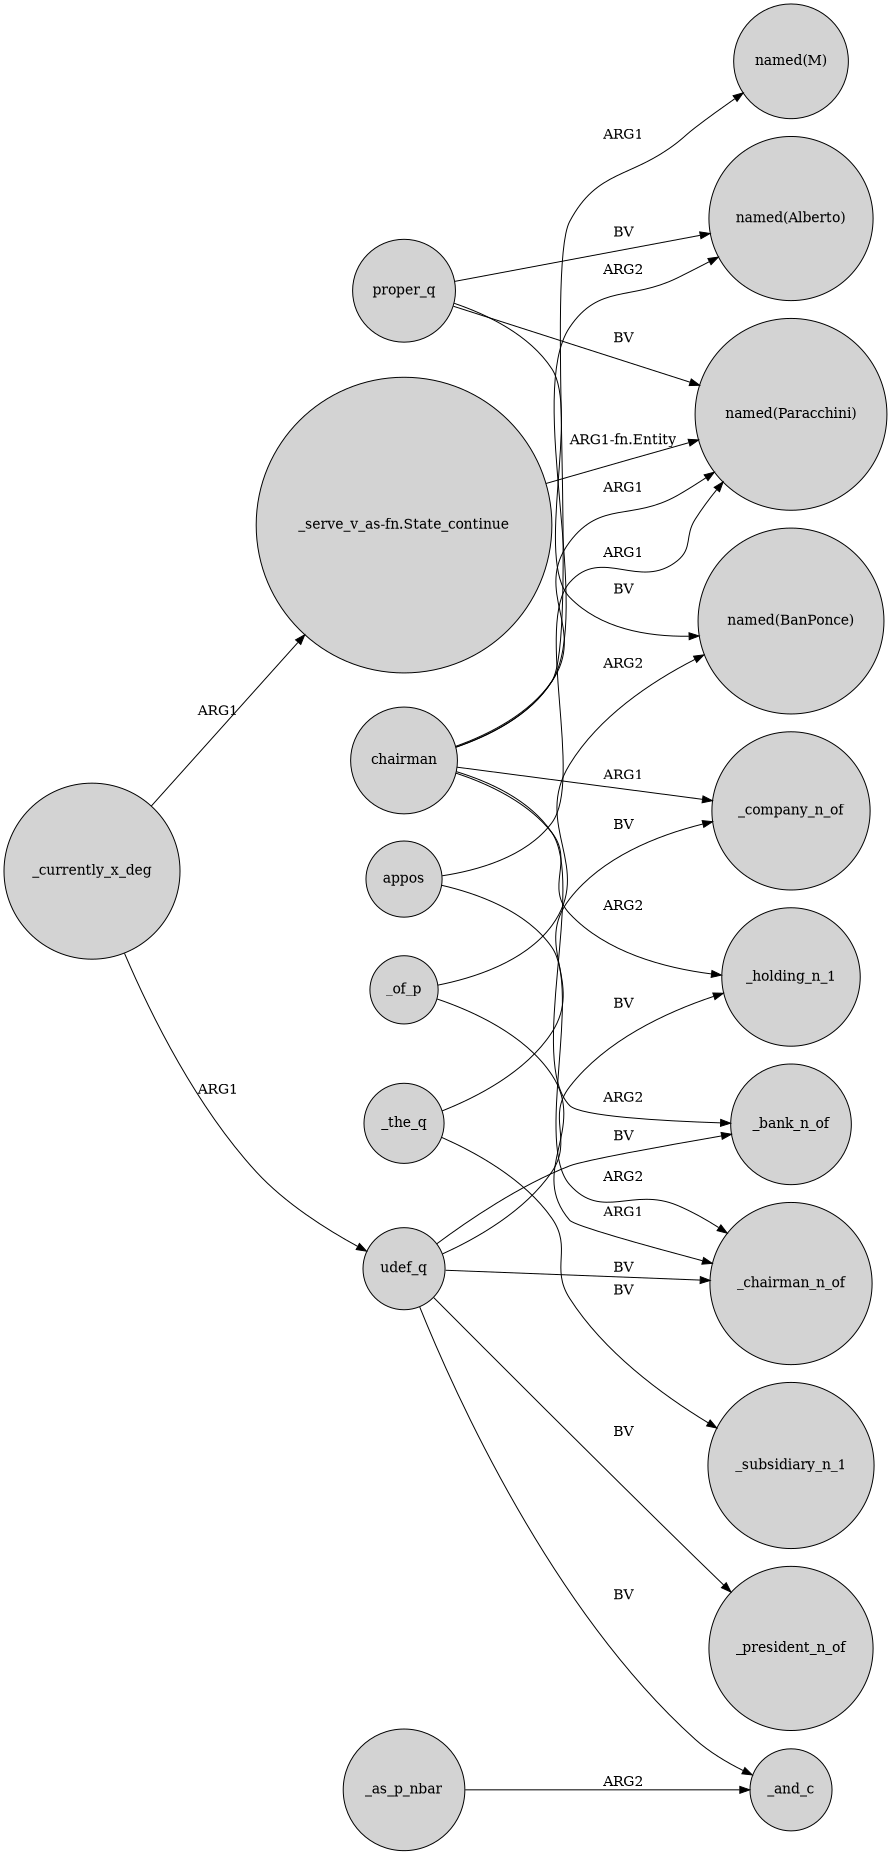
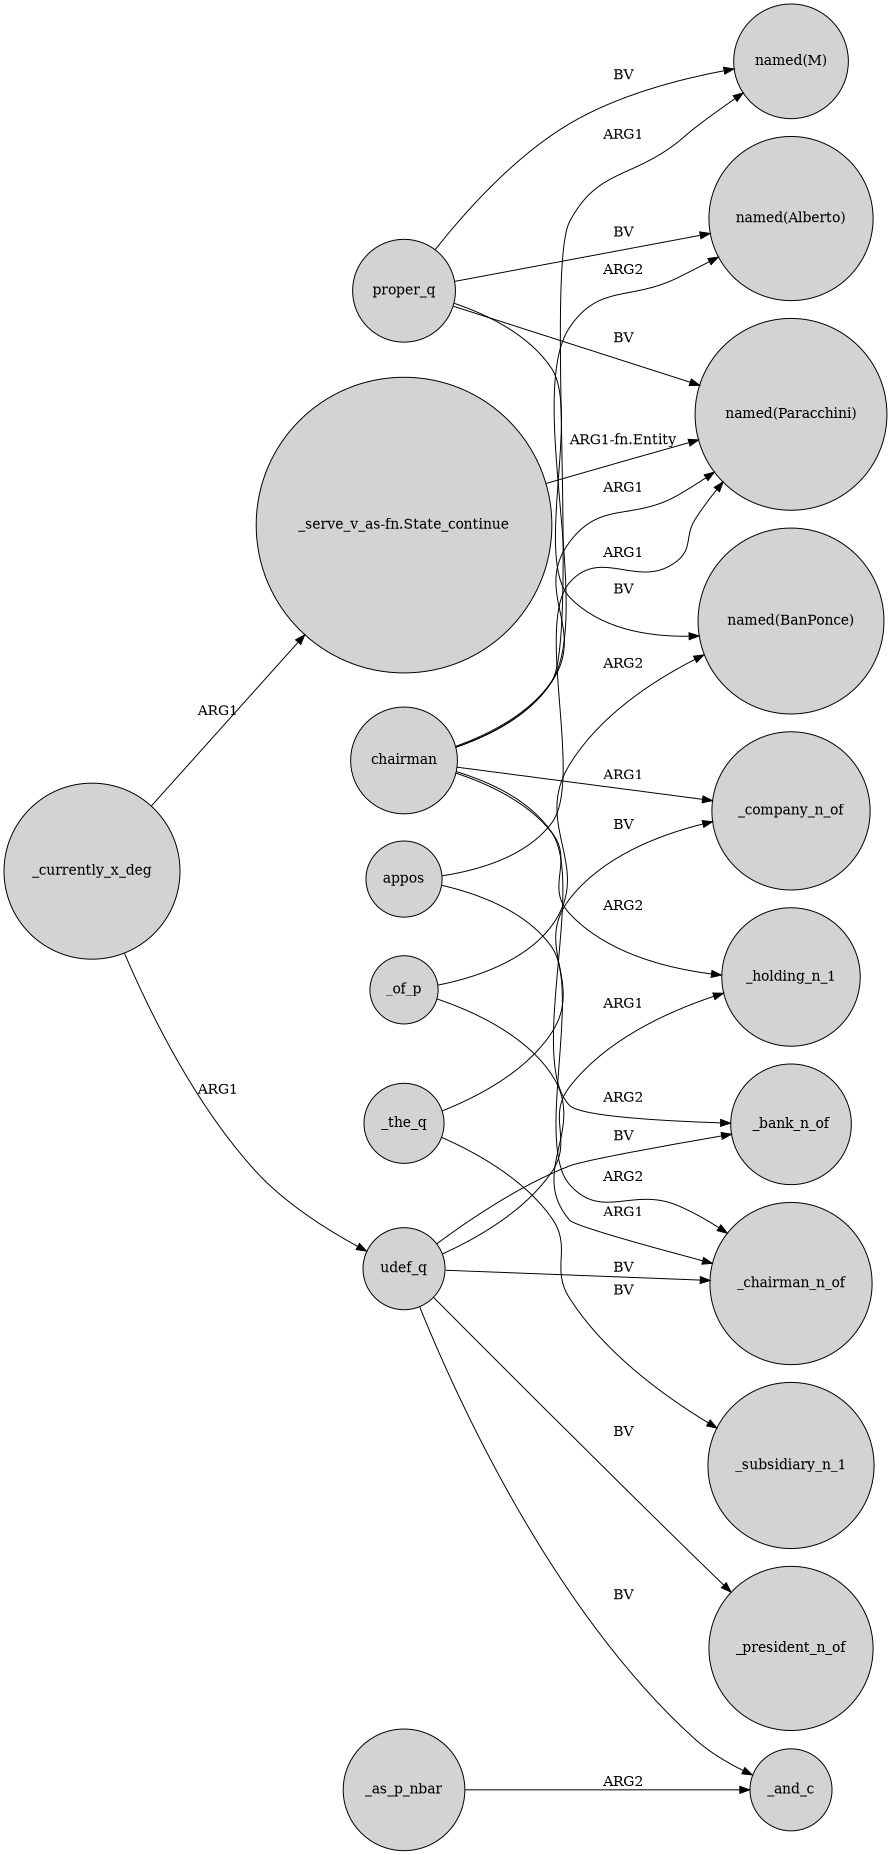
none -> (561, 129)
(624, 1004) -> (624, 1004)
